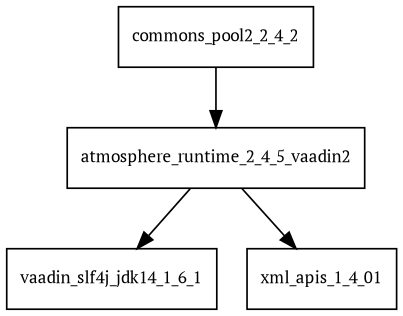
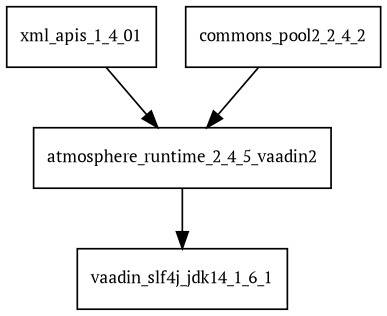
(263, 212) -> (126, 91)
